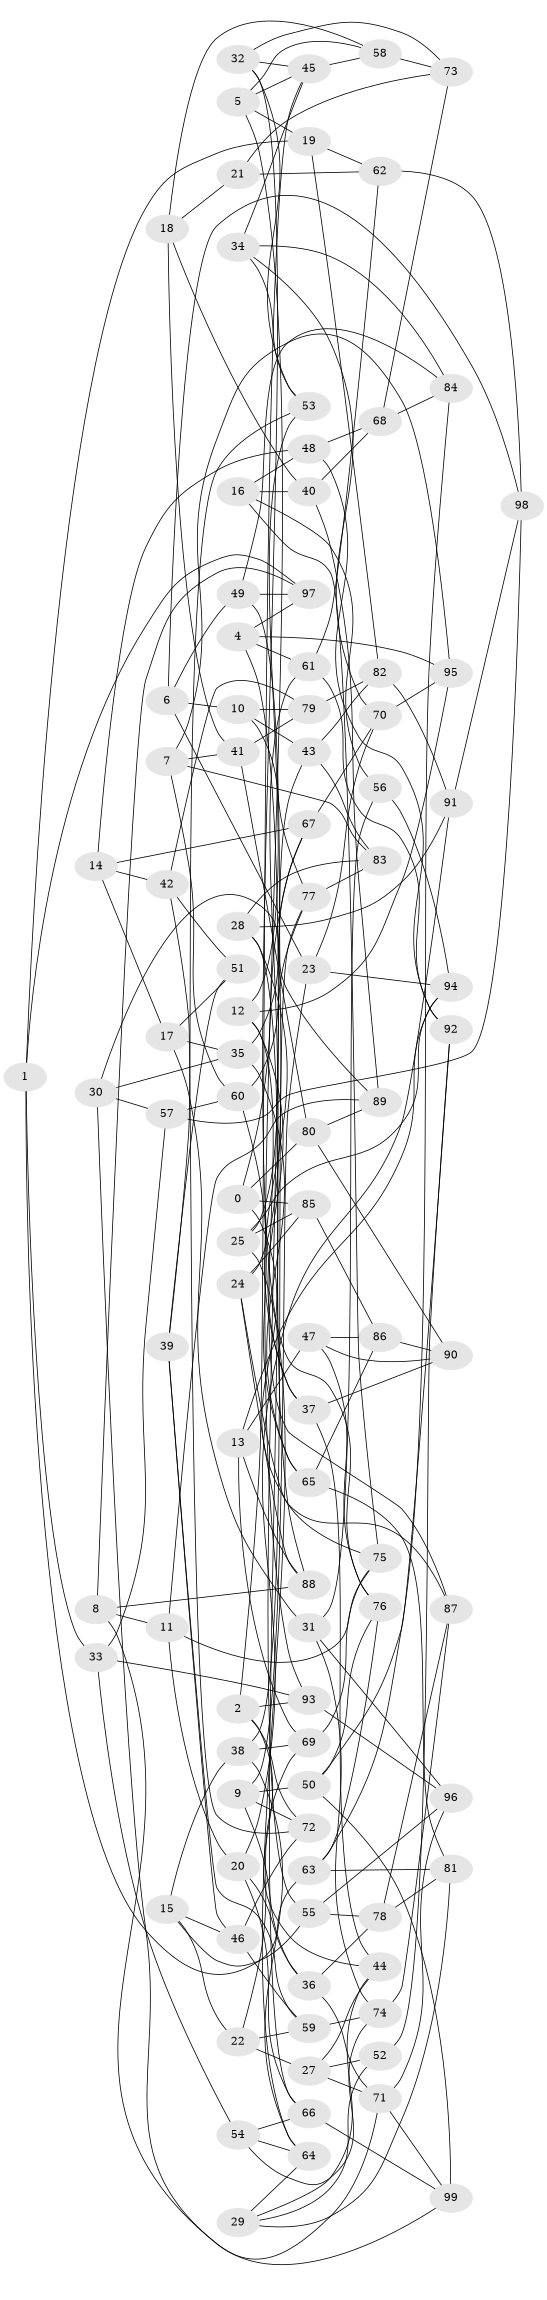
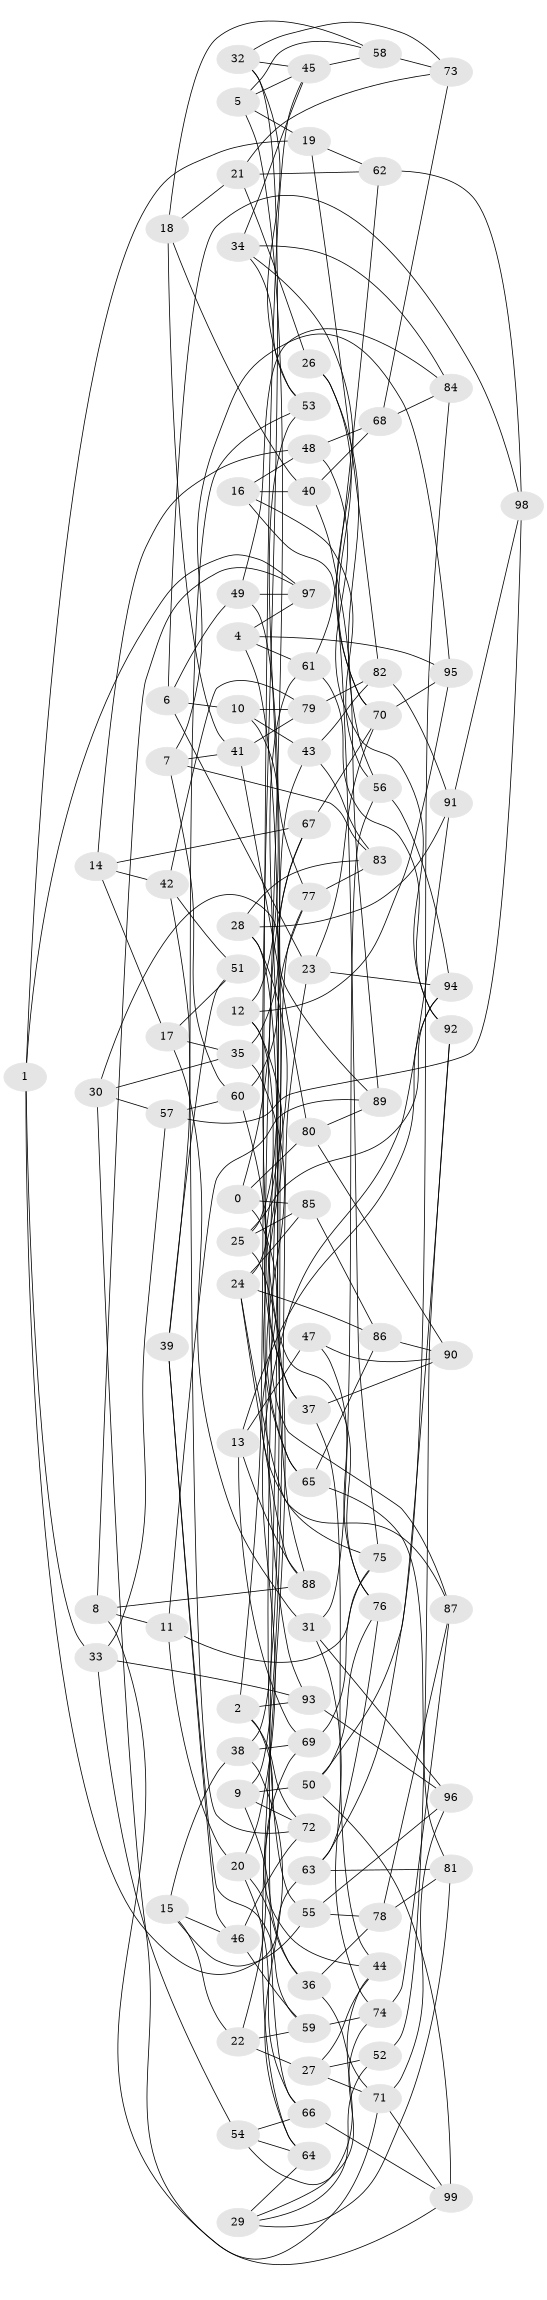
none -> (309, 364)
(345, 1337) -> (311, 1309)
